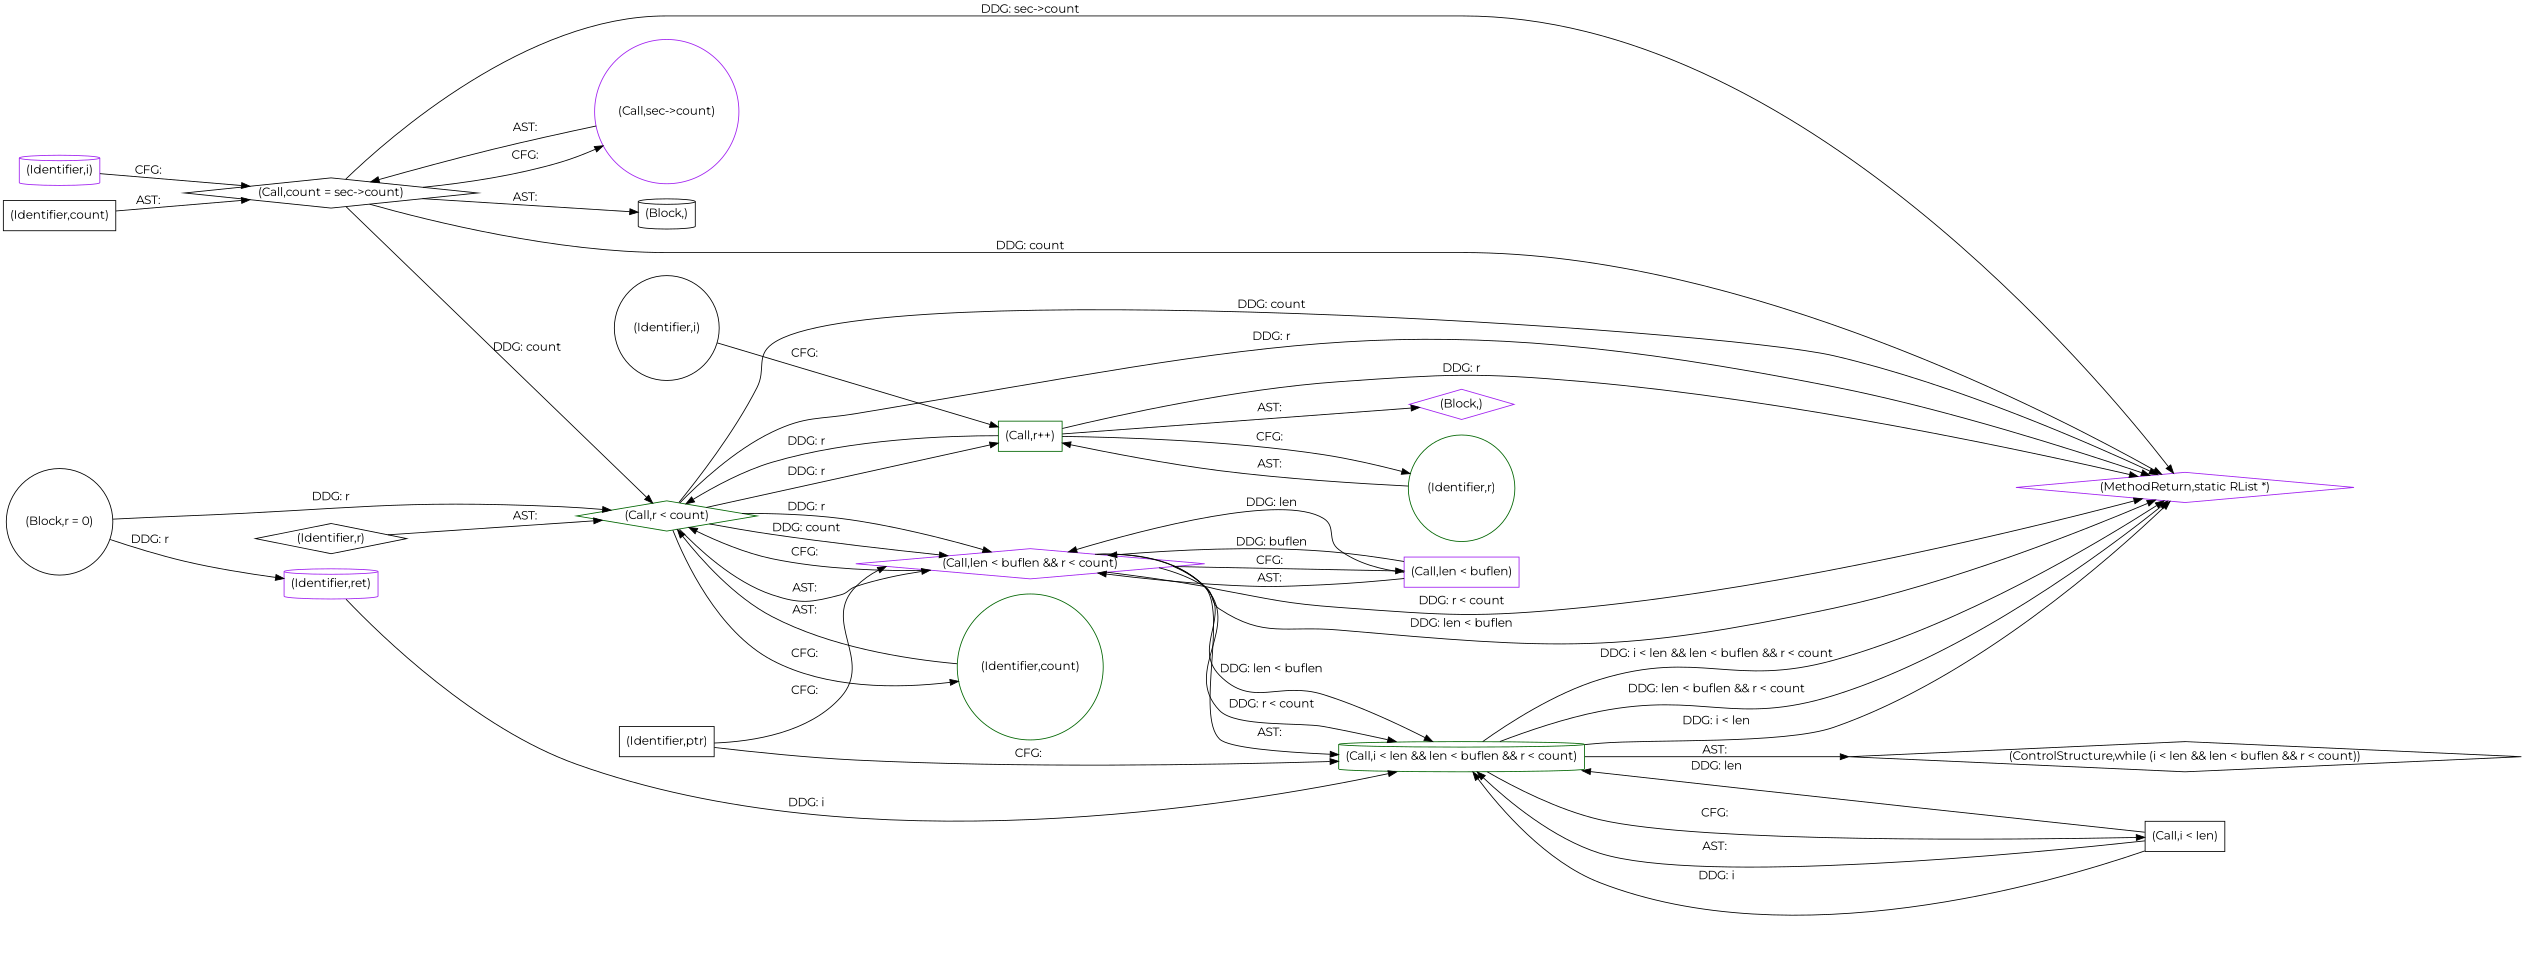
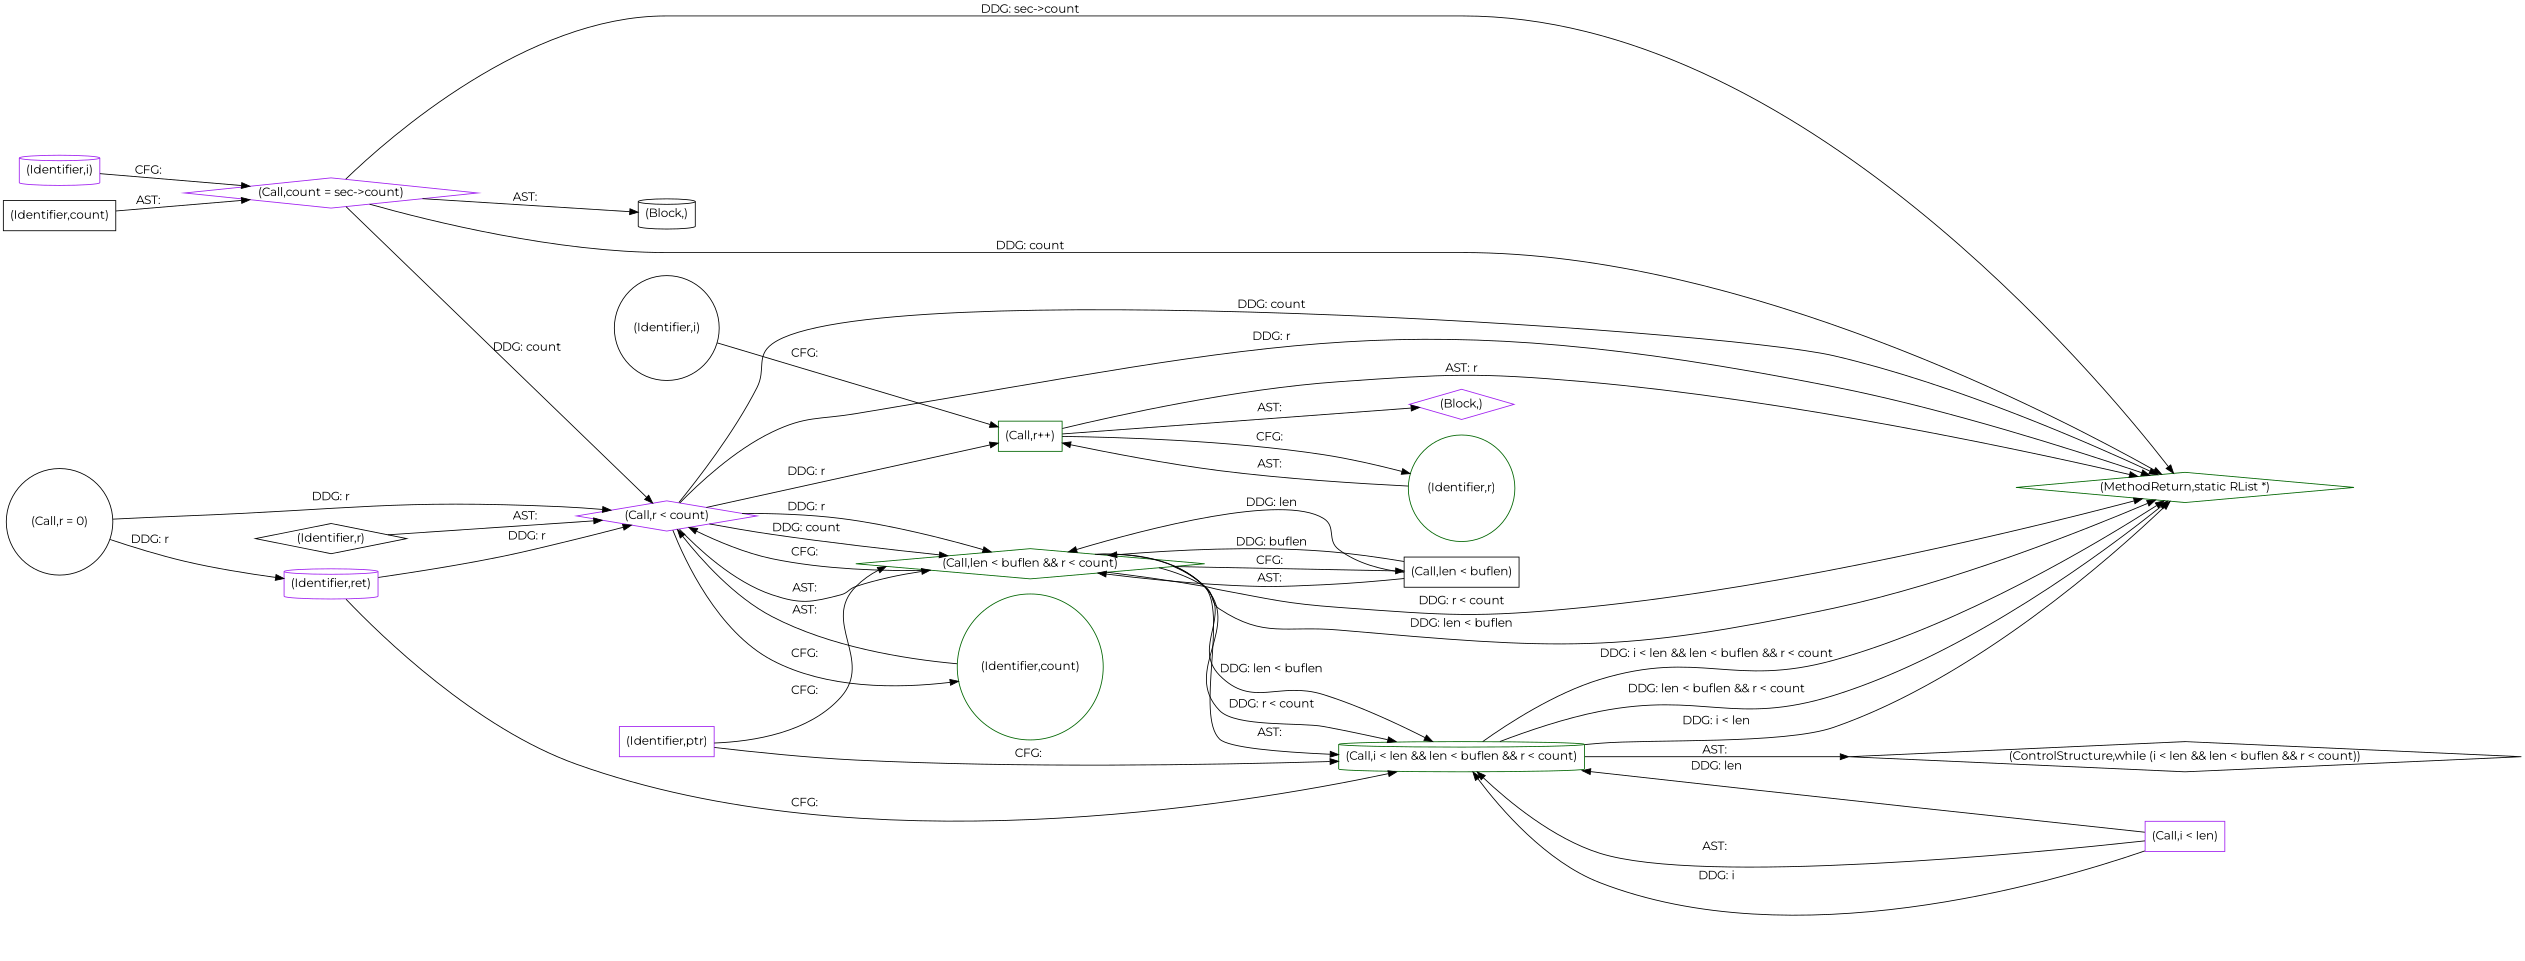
(667, 112) -> none
(331, 193) -> (331, 193)
(1462, 369) -> (1462, 369)
(841, 447) -> (502, 557)
(2185, 487) -> (2185, 487)
(667, 516) -> (667, 516)
(60, 522) -> (60, 522)
(1030, 564) -> (1030, 564)
(1462, 572) -> (1462, 572)
(667, 742) -> (667, 742)
(806, 803) -> (806, 803)
(2185, 836) -> (2185, 836)
(1806, 837) -> none
